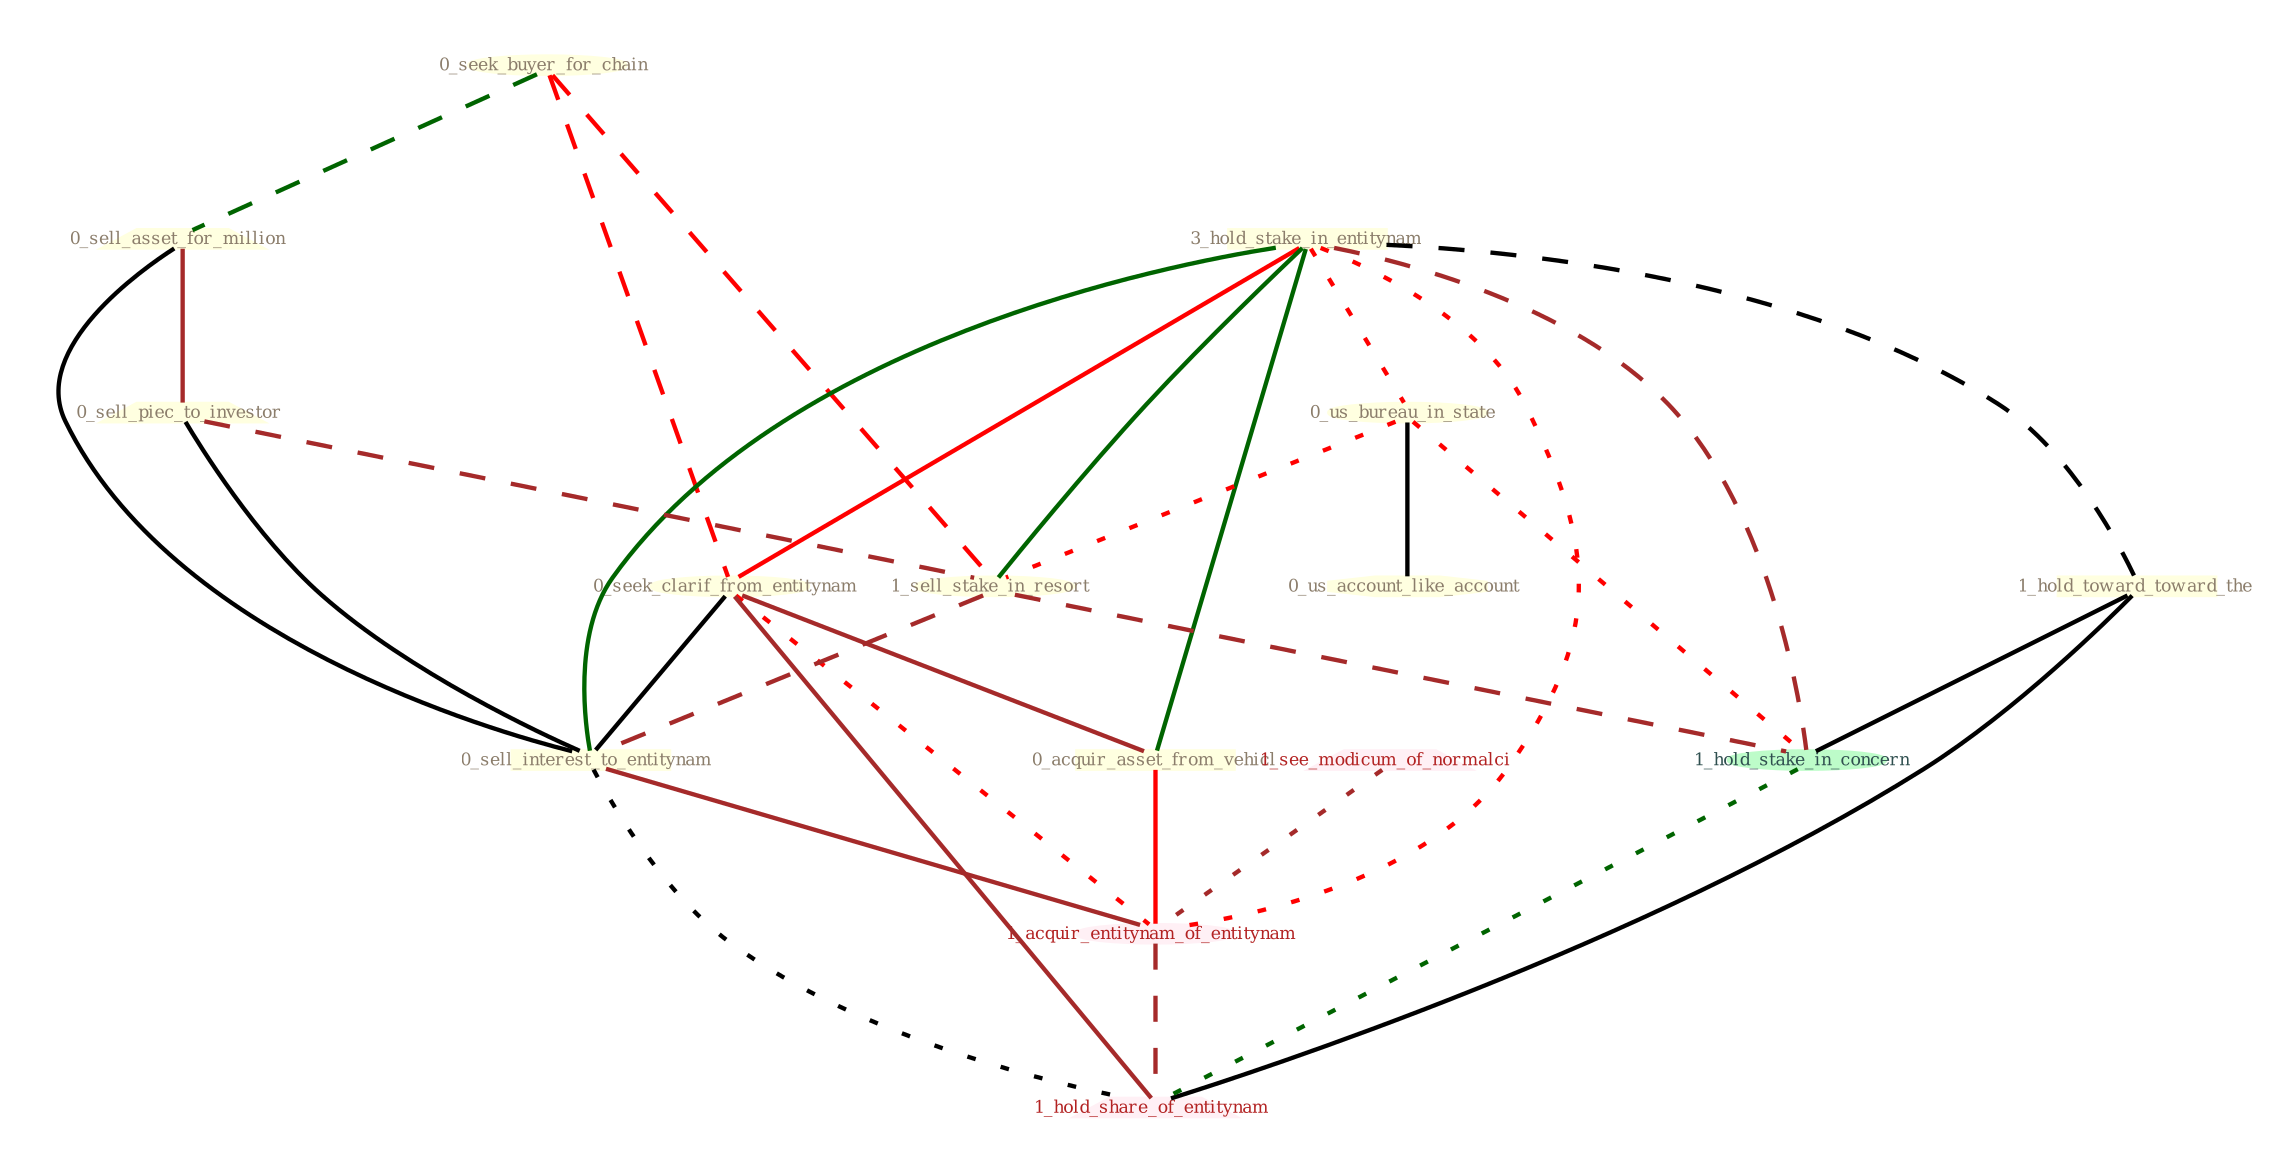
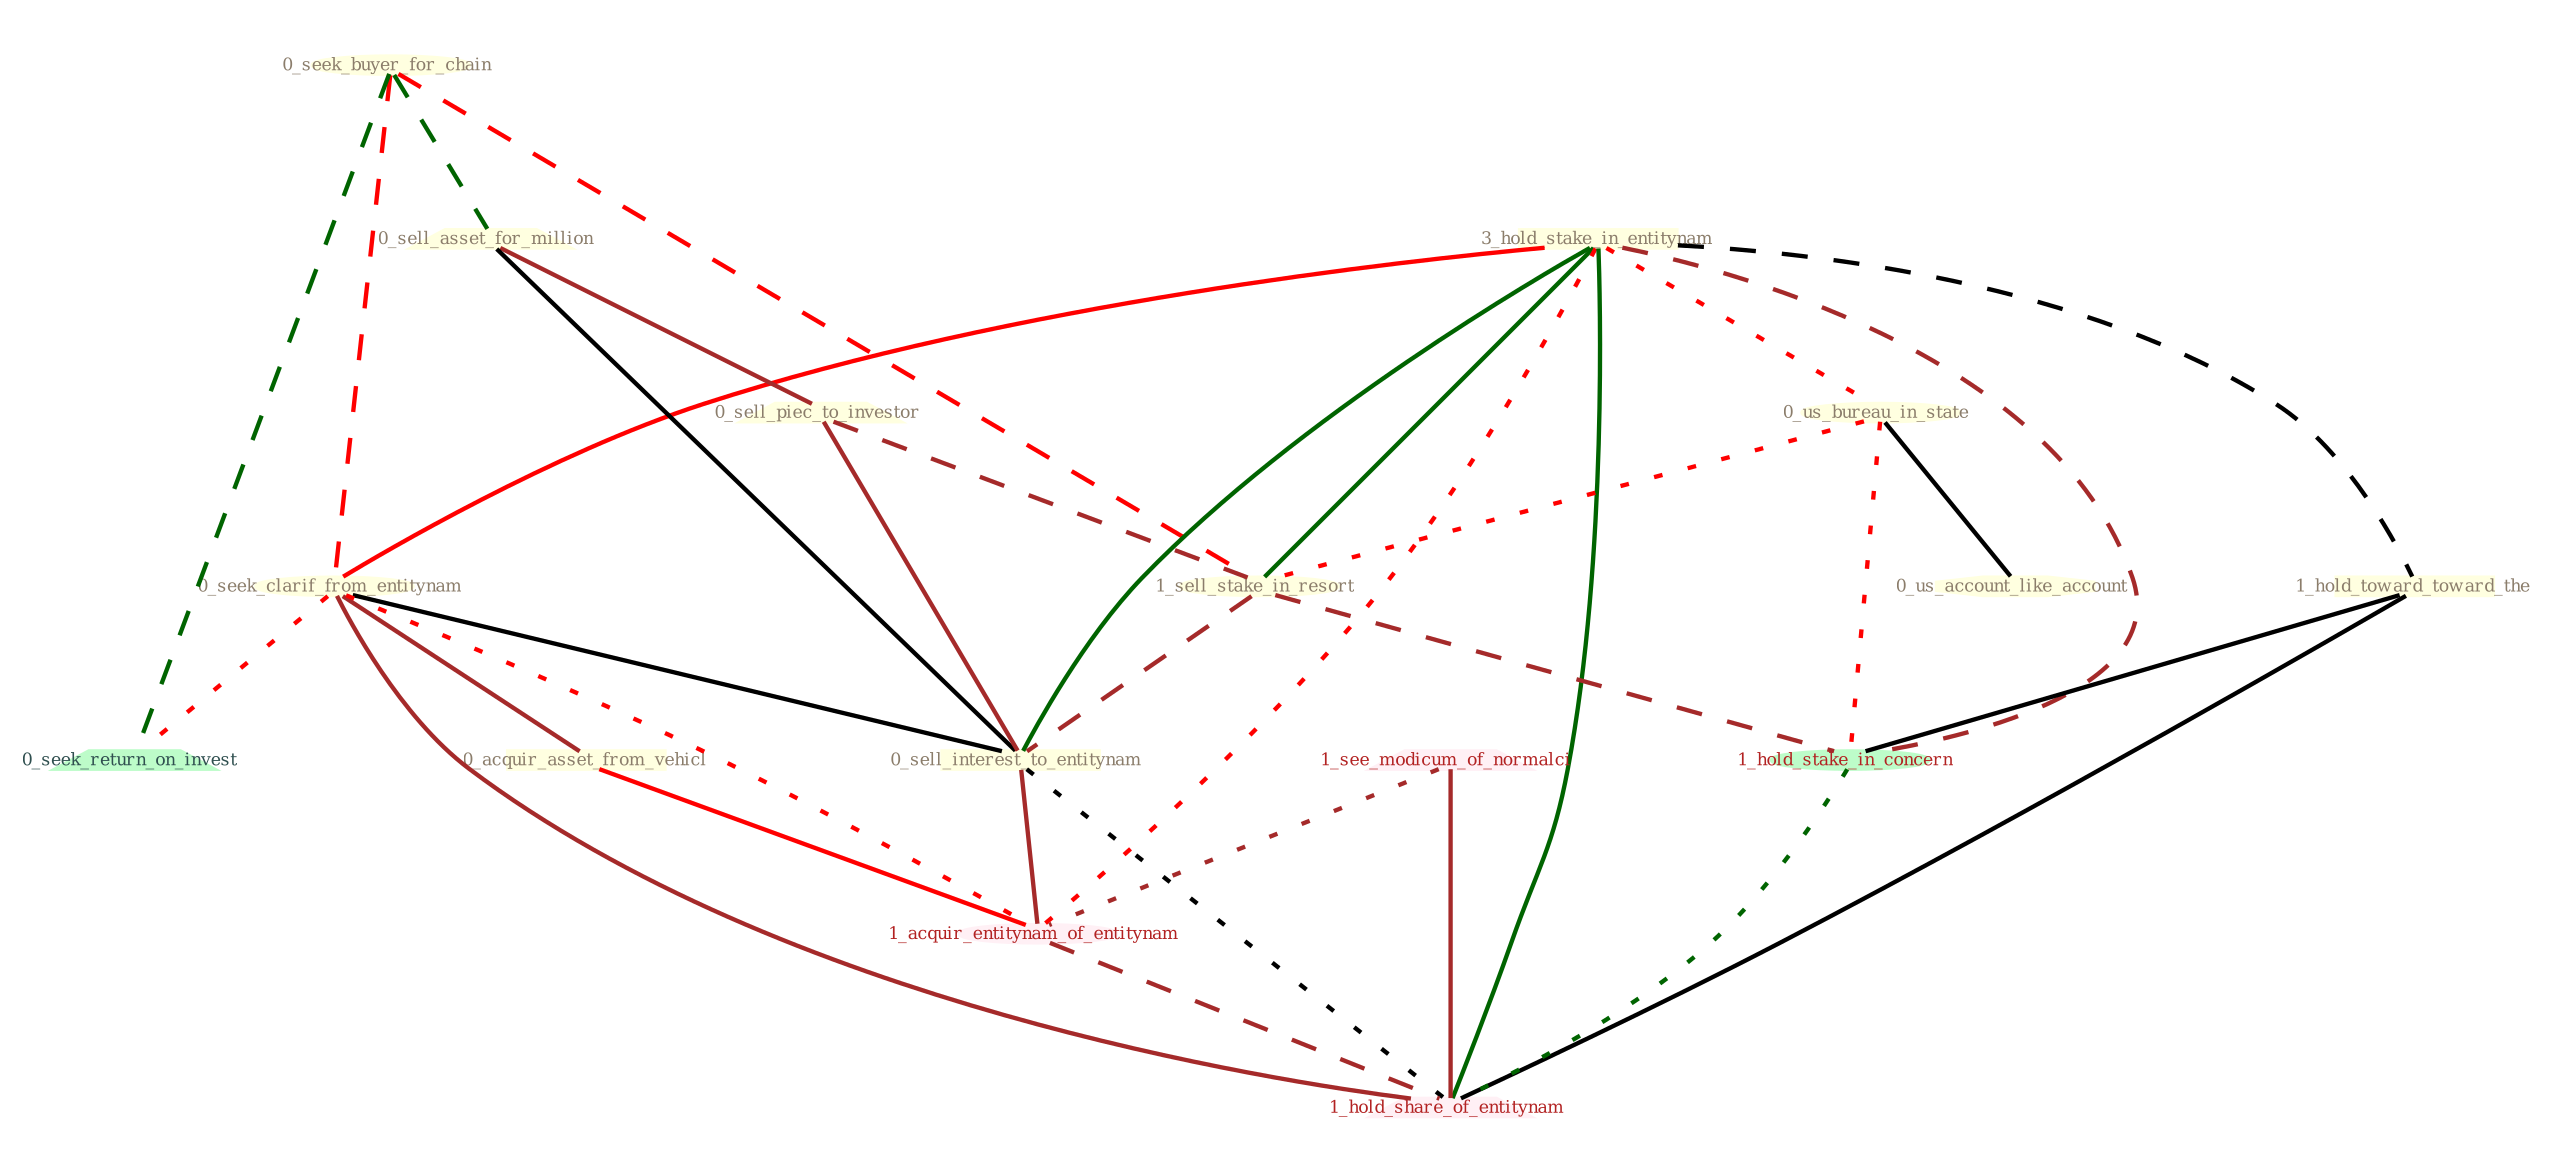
(1224, 525) -> (1586, 640)
(353, 621) -> (921, 586)
none -> (135, 760)
(1807, 760) -> (1850, 760)
none -> (1451, 934)
